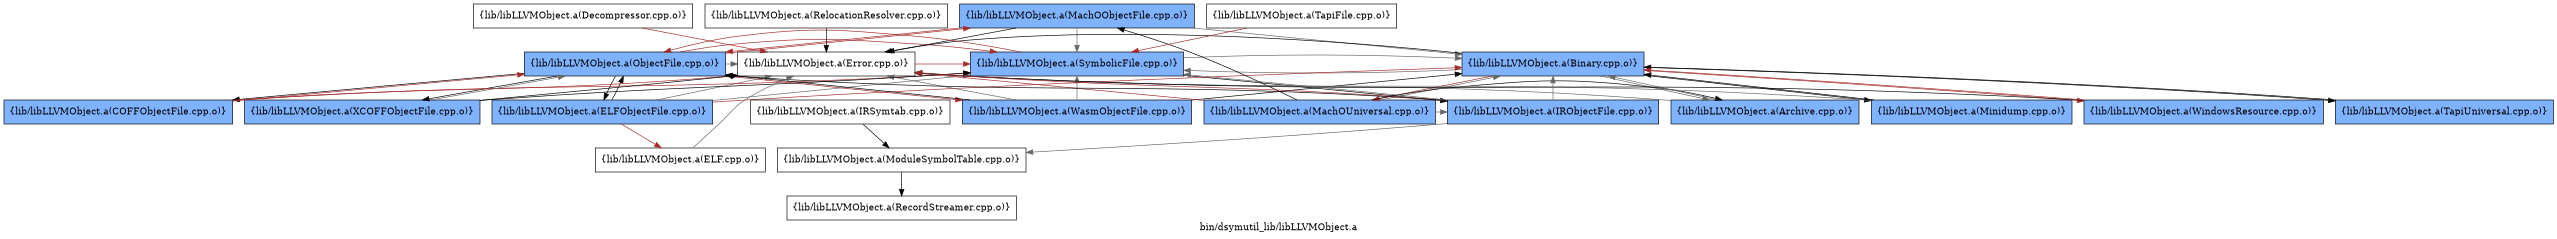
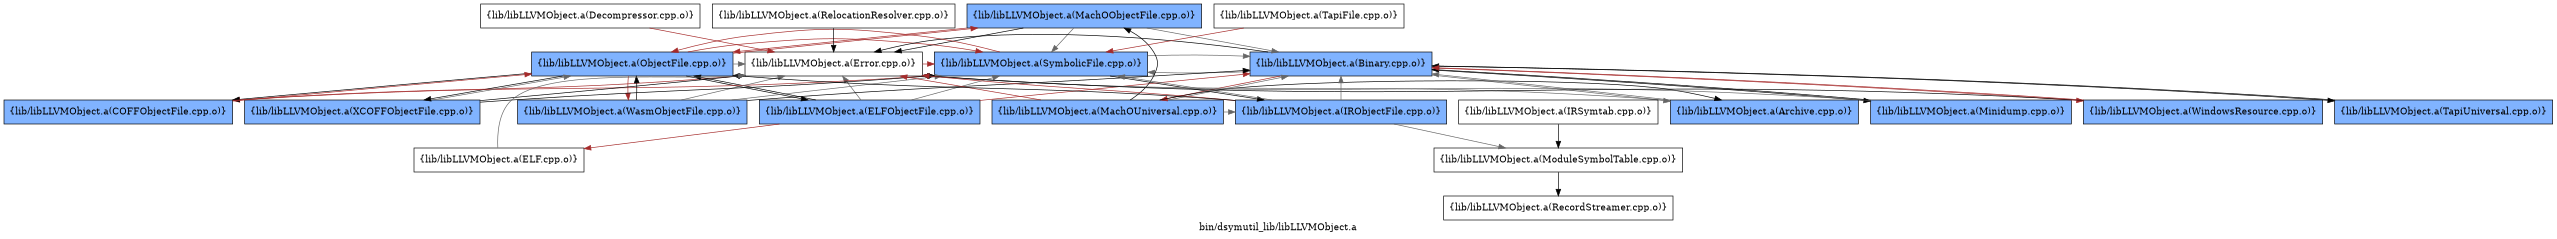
(482, 89) -> (493, 89)
